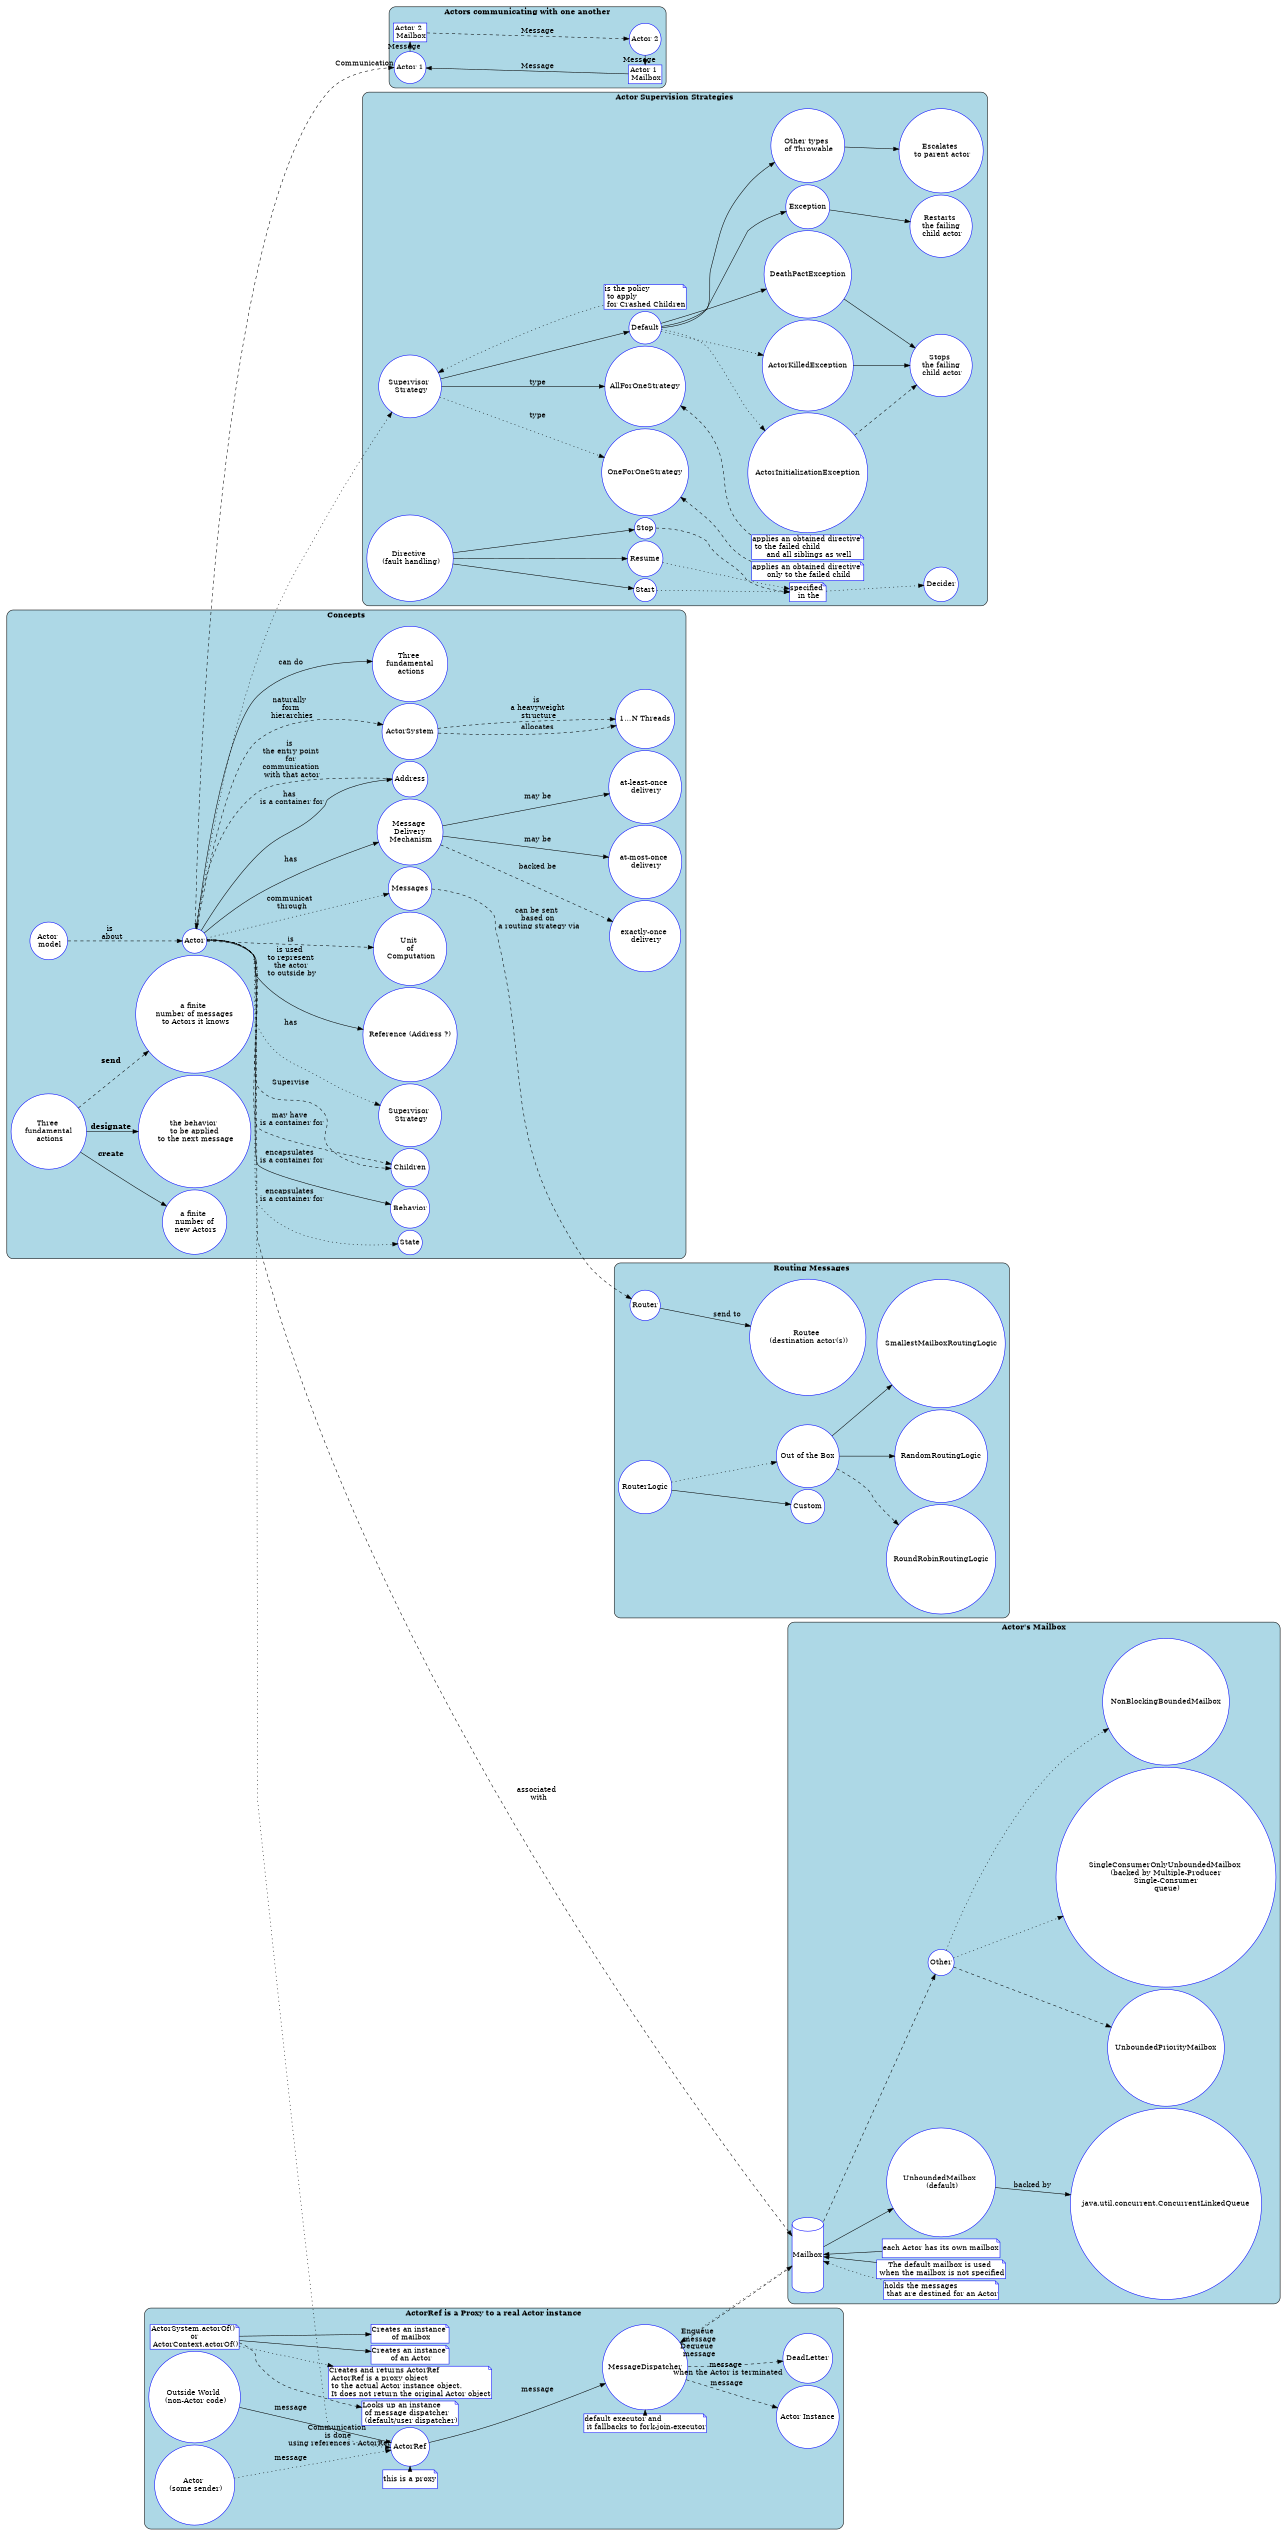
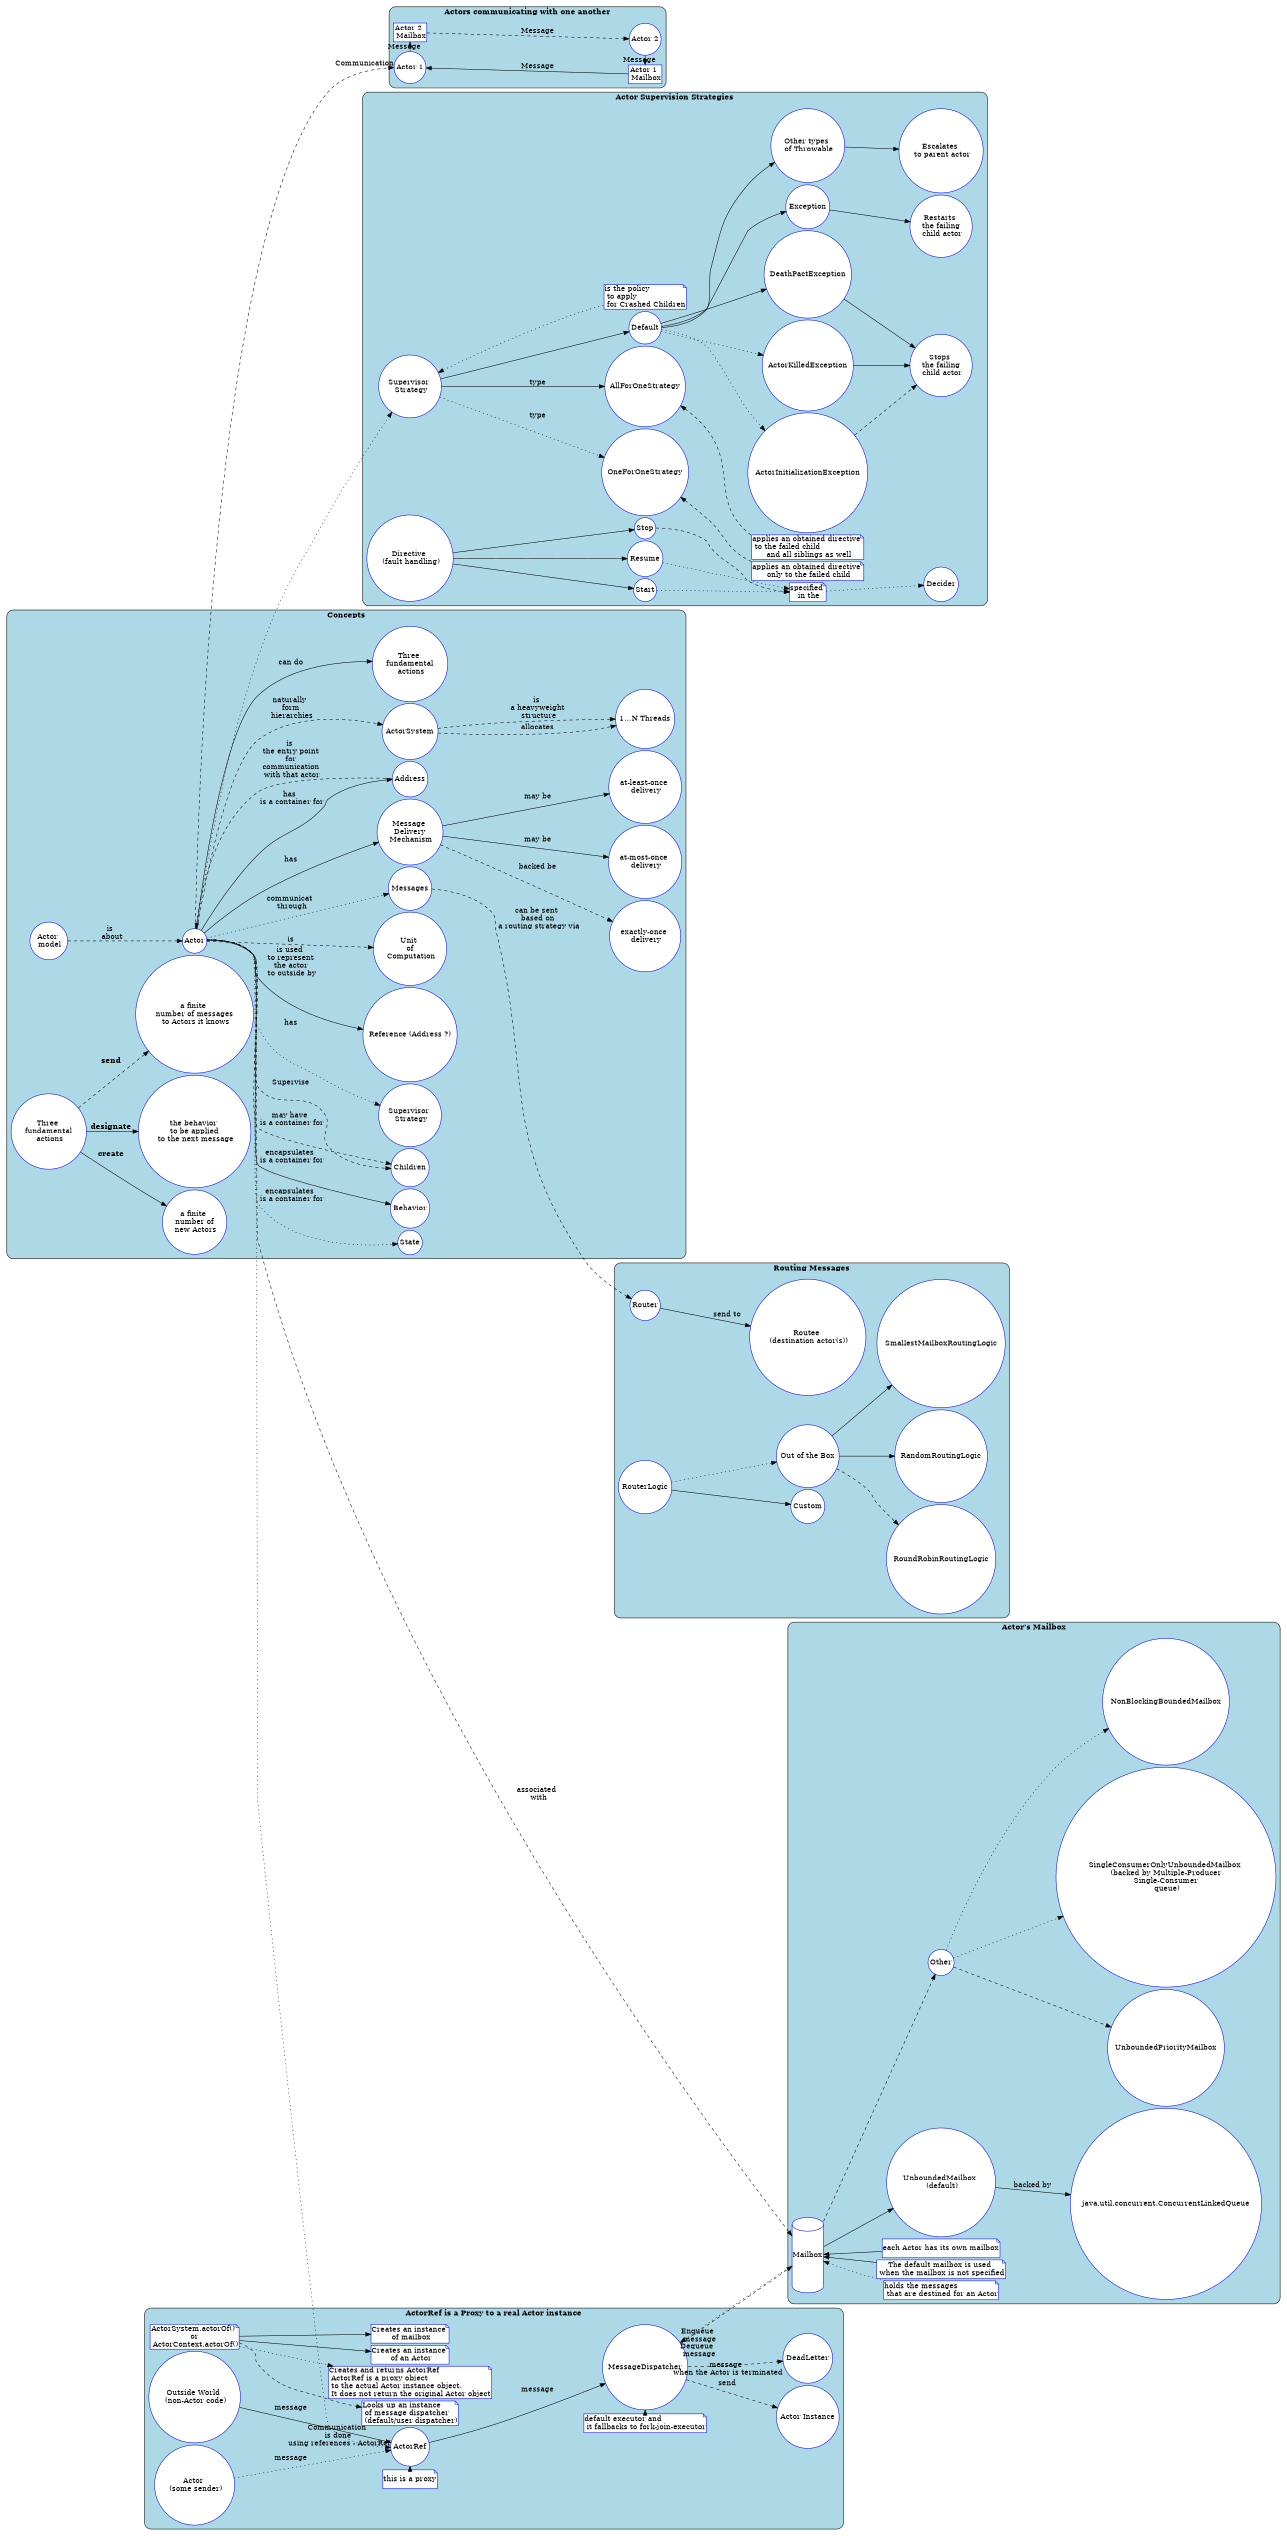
(727, 2383) -> (727, 2383)
